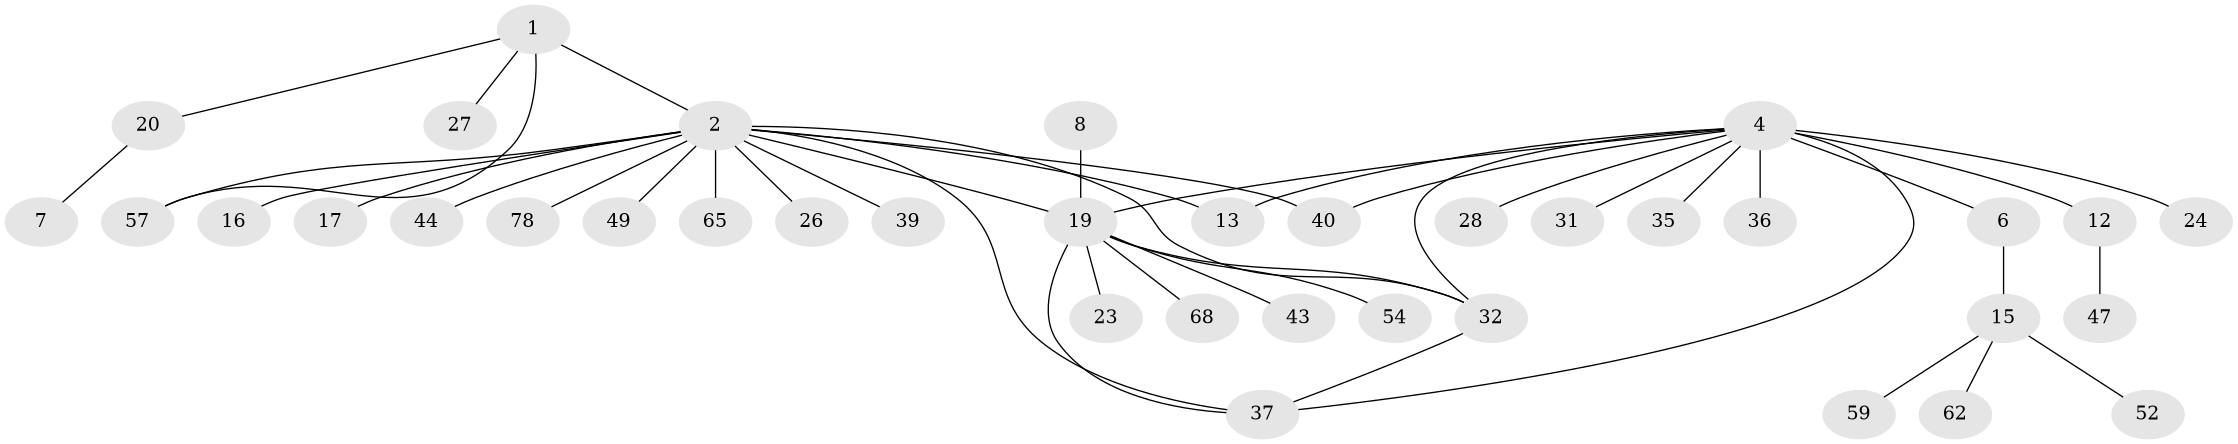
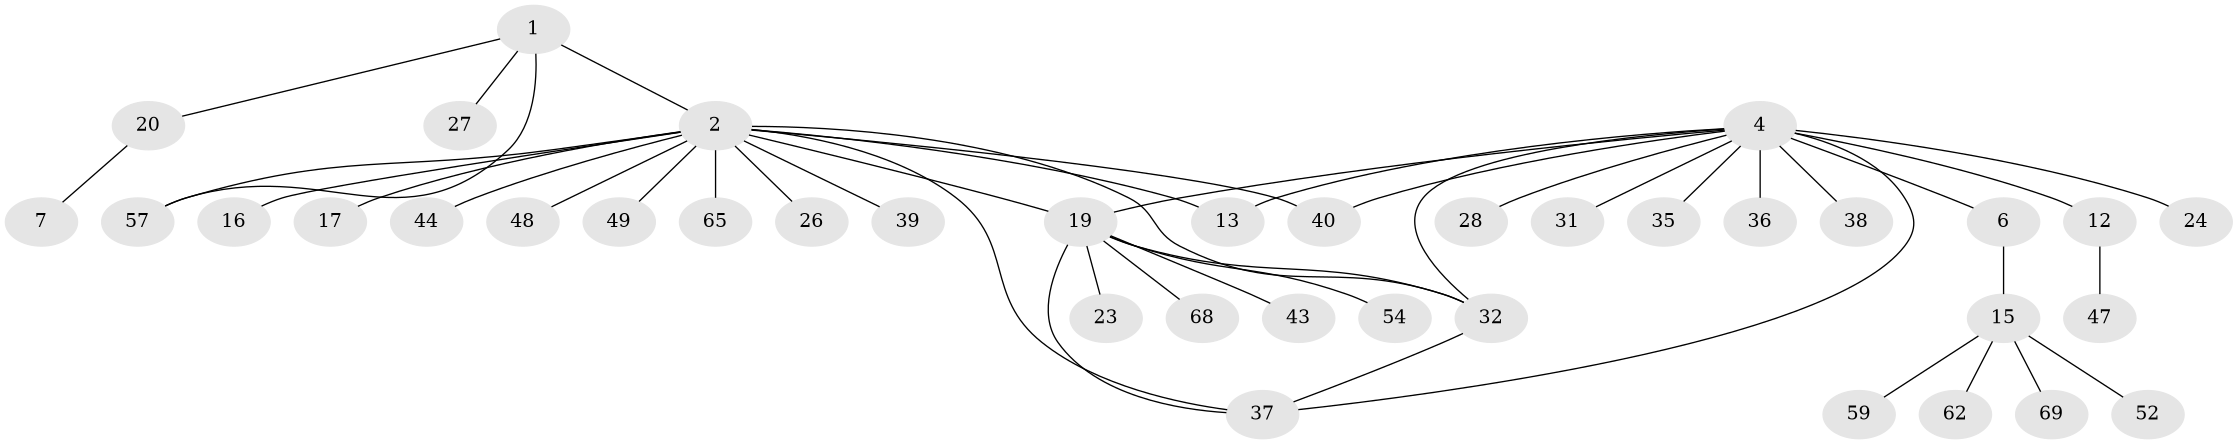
(1081, 126) -> none
(523, 222) -> (523, 222)
none -> (1856, 222)
none -> (2052, 415)
